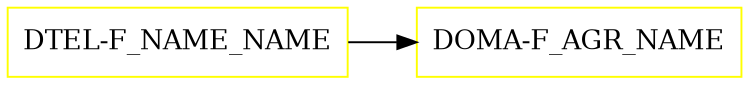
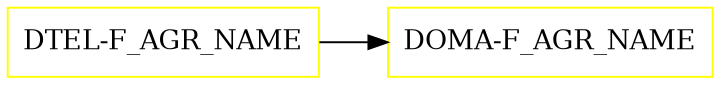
(178, 42) -> (163, 42)
